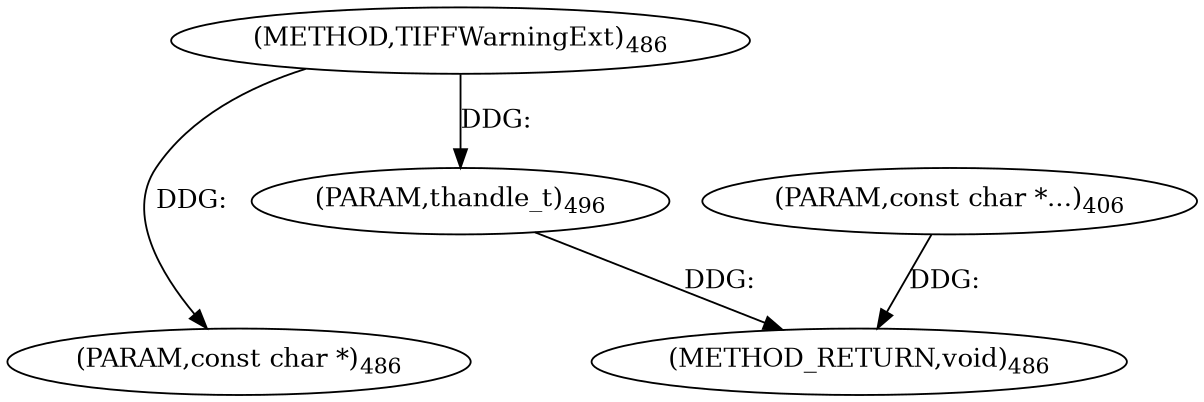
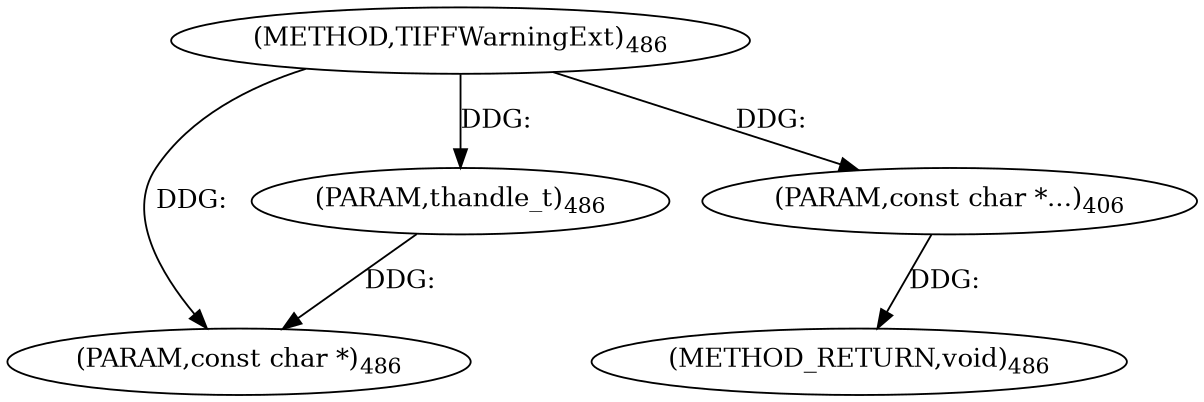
none -> (697, 118)
(585, 198) -> (585, 198)
(650, 278) -> (357, 276)
